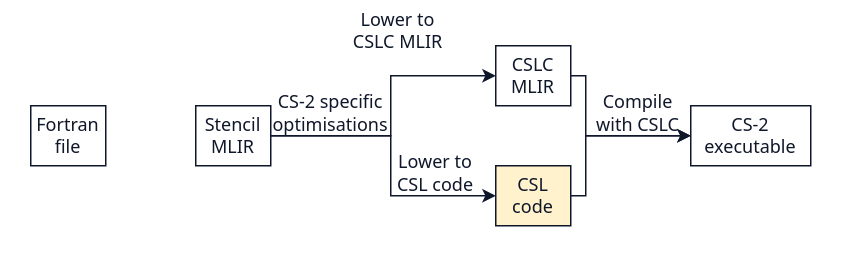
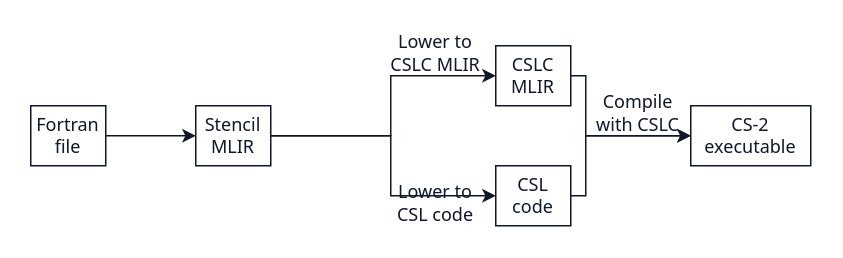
(398, 31) -> (436, 53)
(331, 113) -> none
none -> (146, 136)
(436, 173) -> (436, 203)
(533, 196) -> (533, 196)
